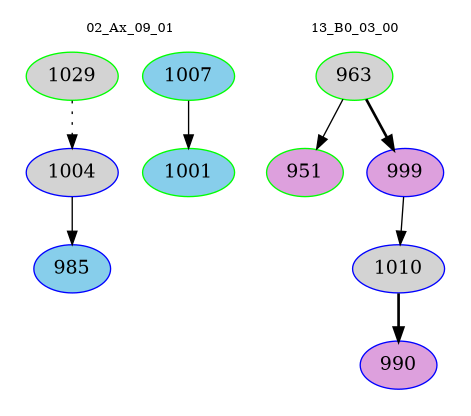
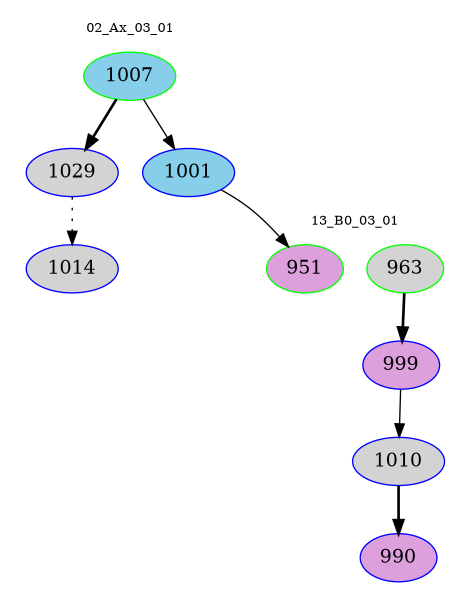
(130, 29) -> (130, 29)
(355, 29) -> (355, 221)
(72, 76) -> (72, 173)
none -> (105, 118)
(333, 118) -> (264, 221)
(72, 173) -> (72, 269)
(189, 173) -> (189, 173)
(72, 269) -> none
